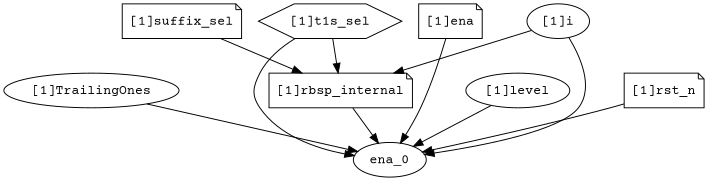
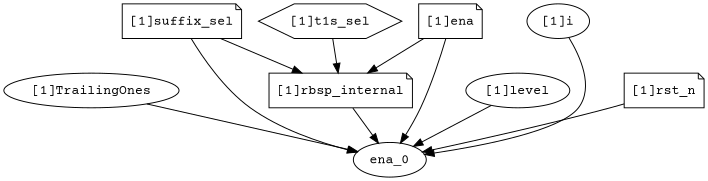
(467, 50) -> (400, 53)
(264, 112) -> (256, 112)
